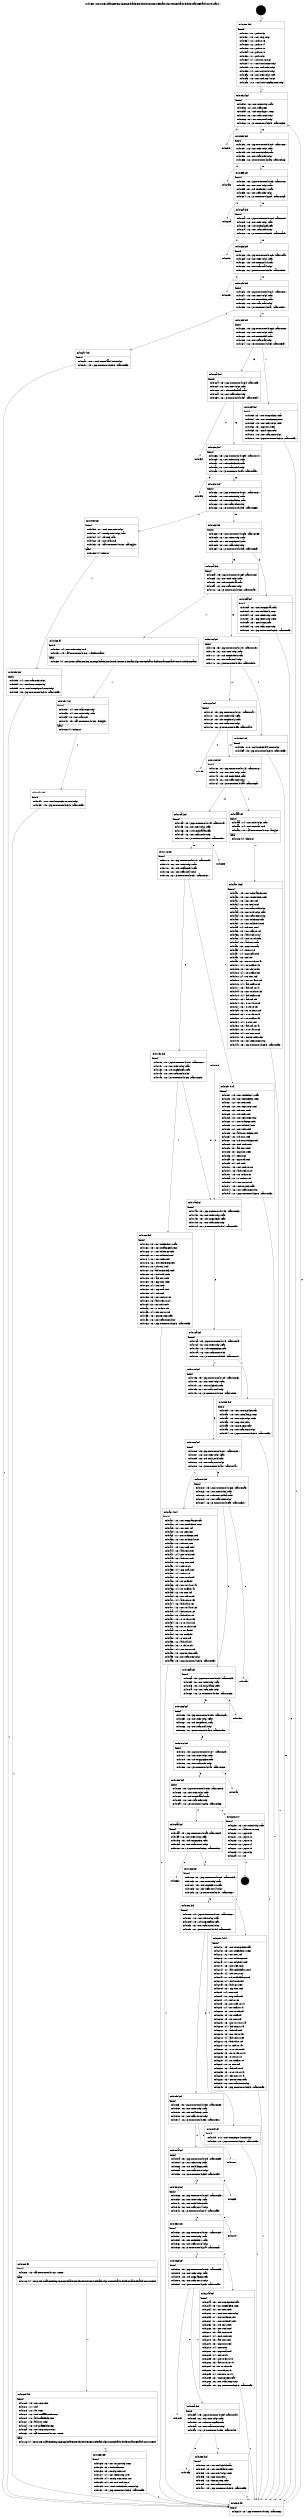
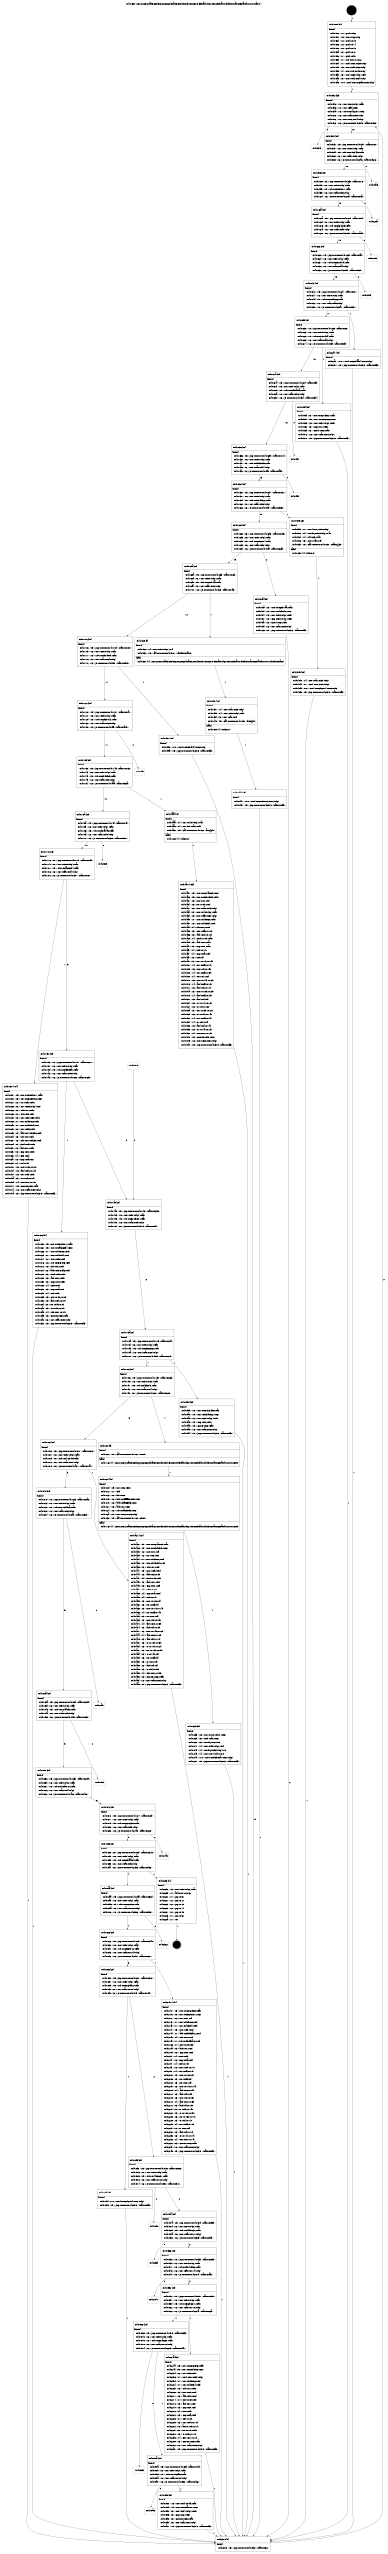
none -> (158, 1419)
